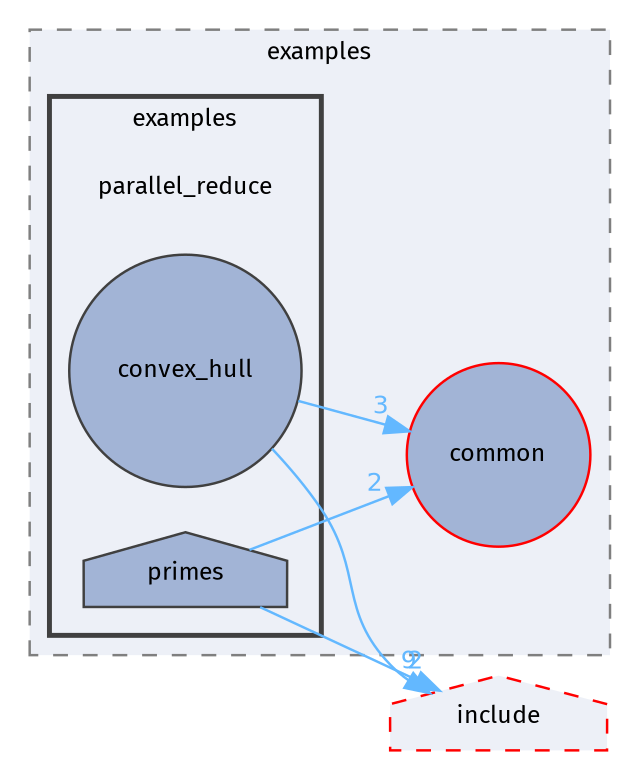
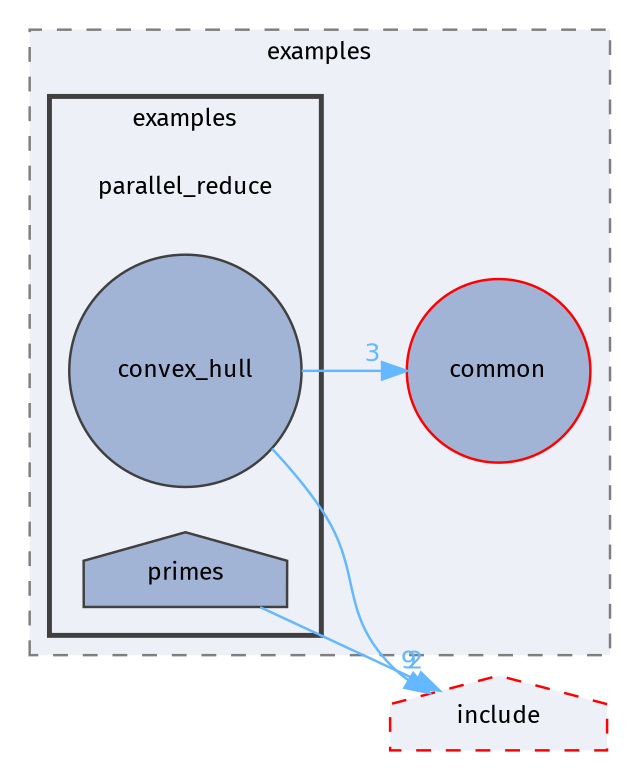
(305, 528) -> none
